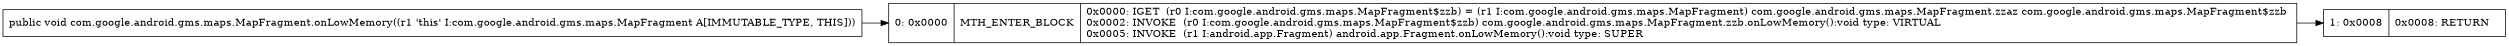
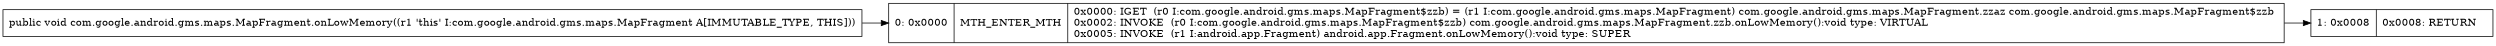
(1017, 23) -> (1011, 23)
